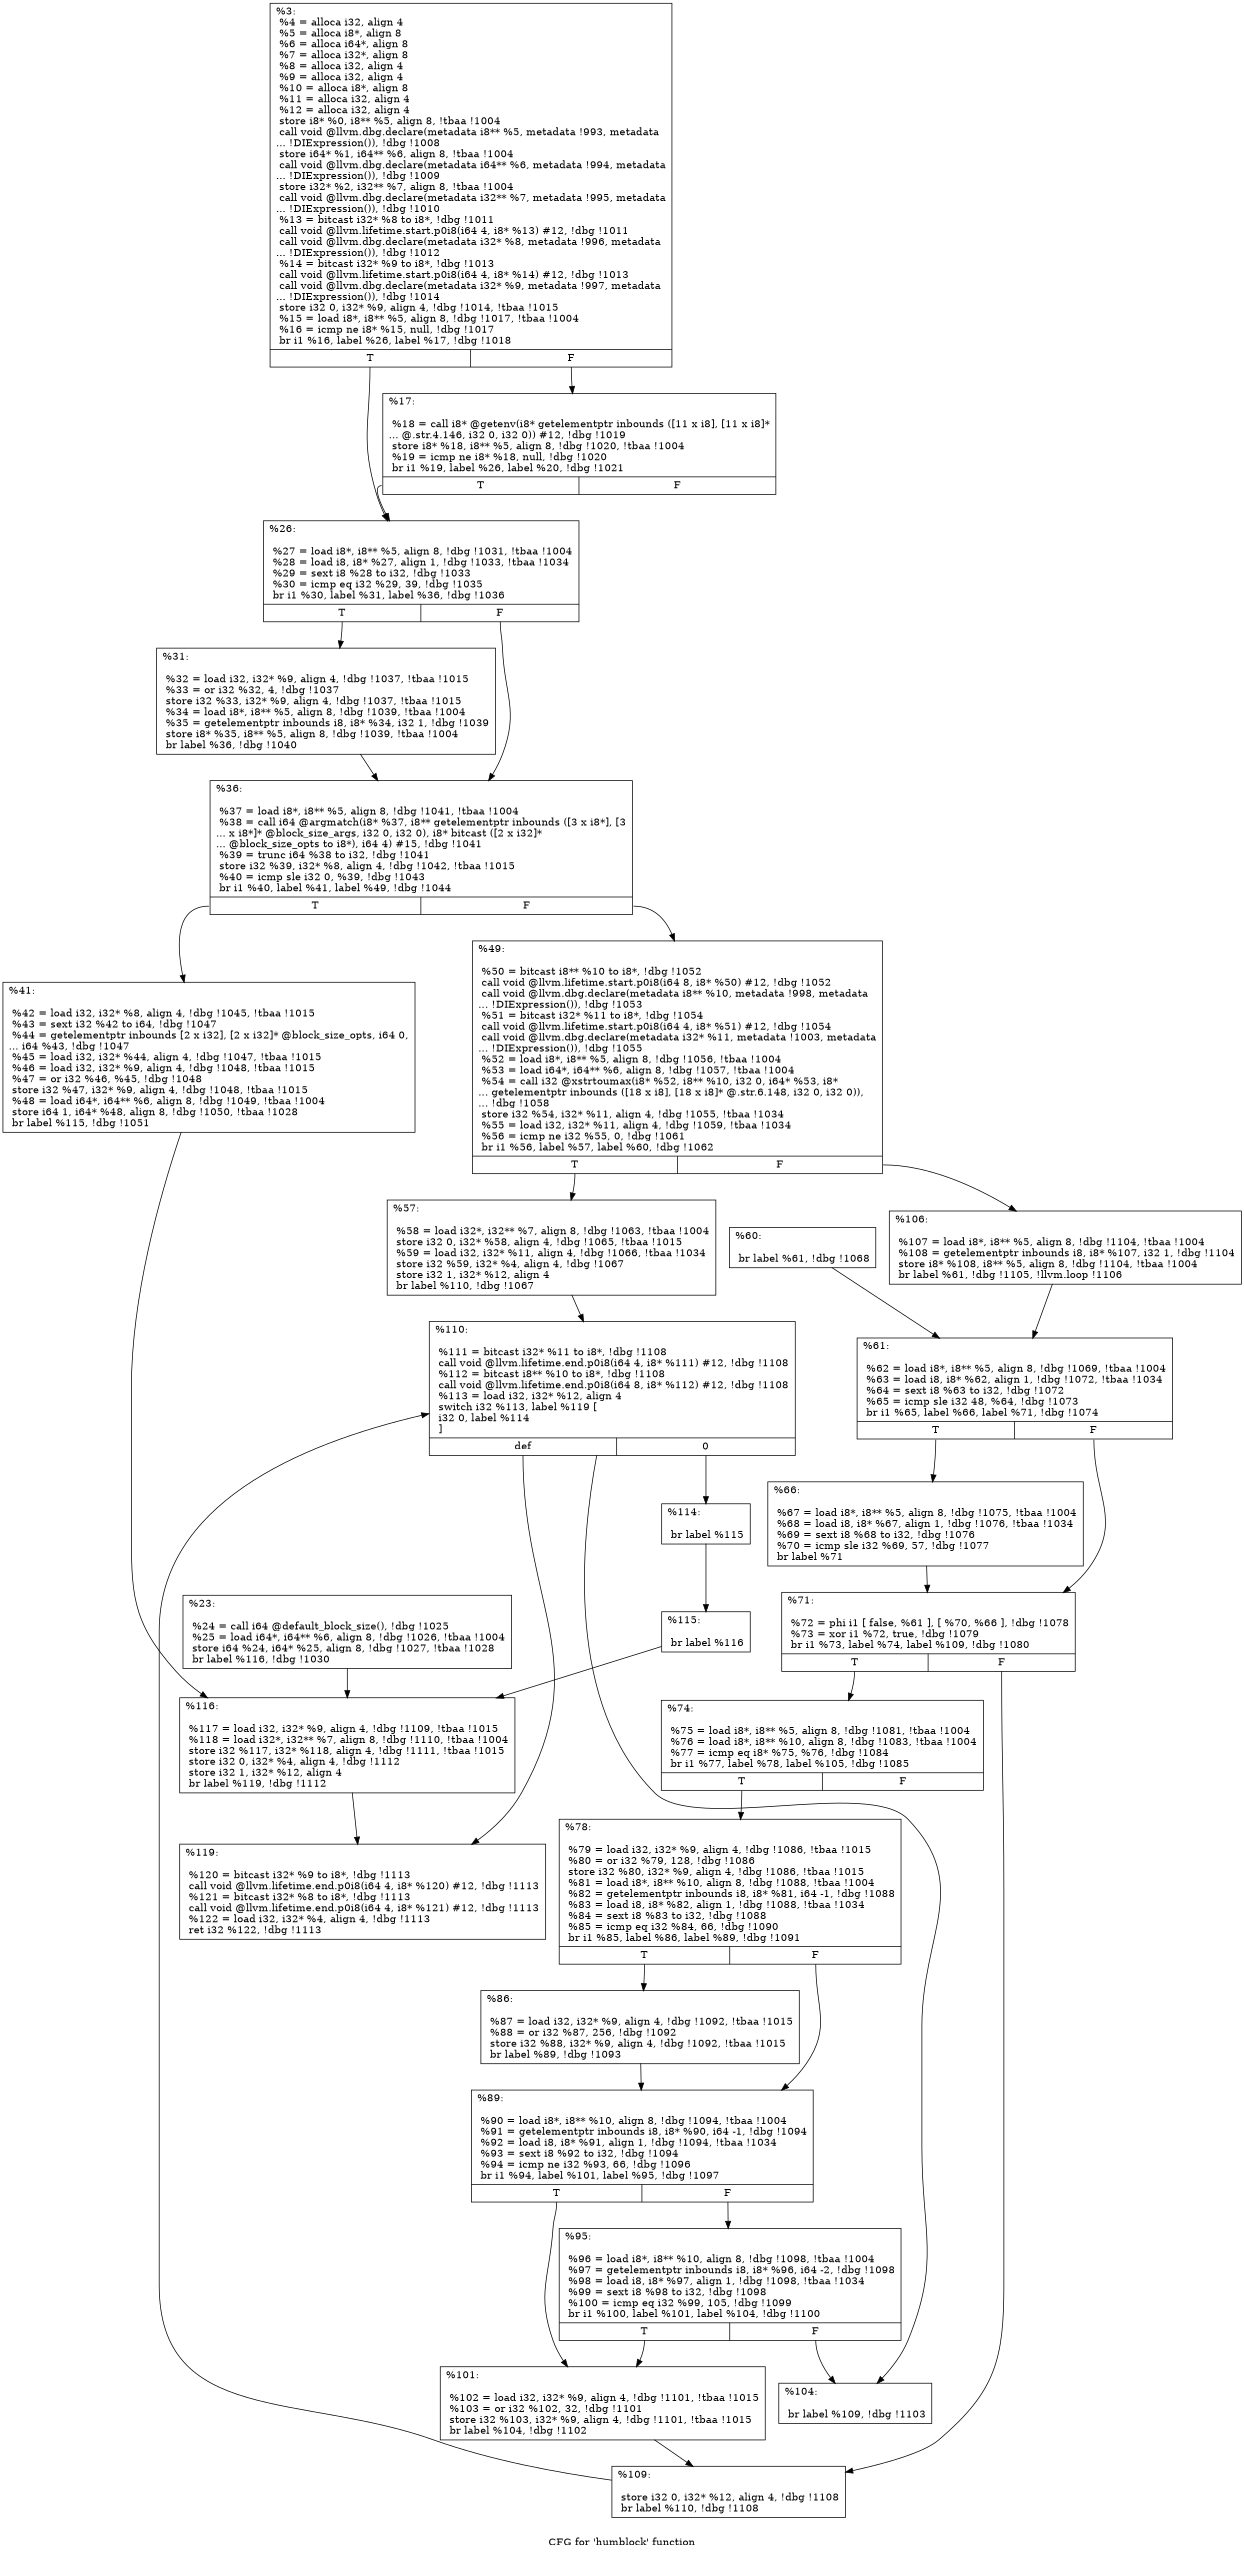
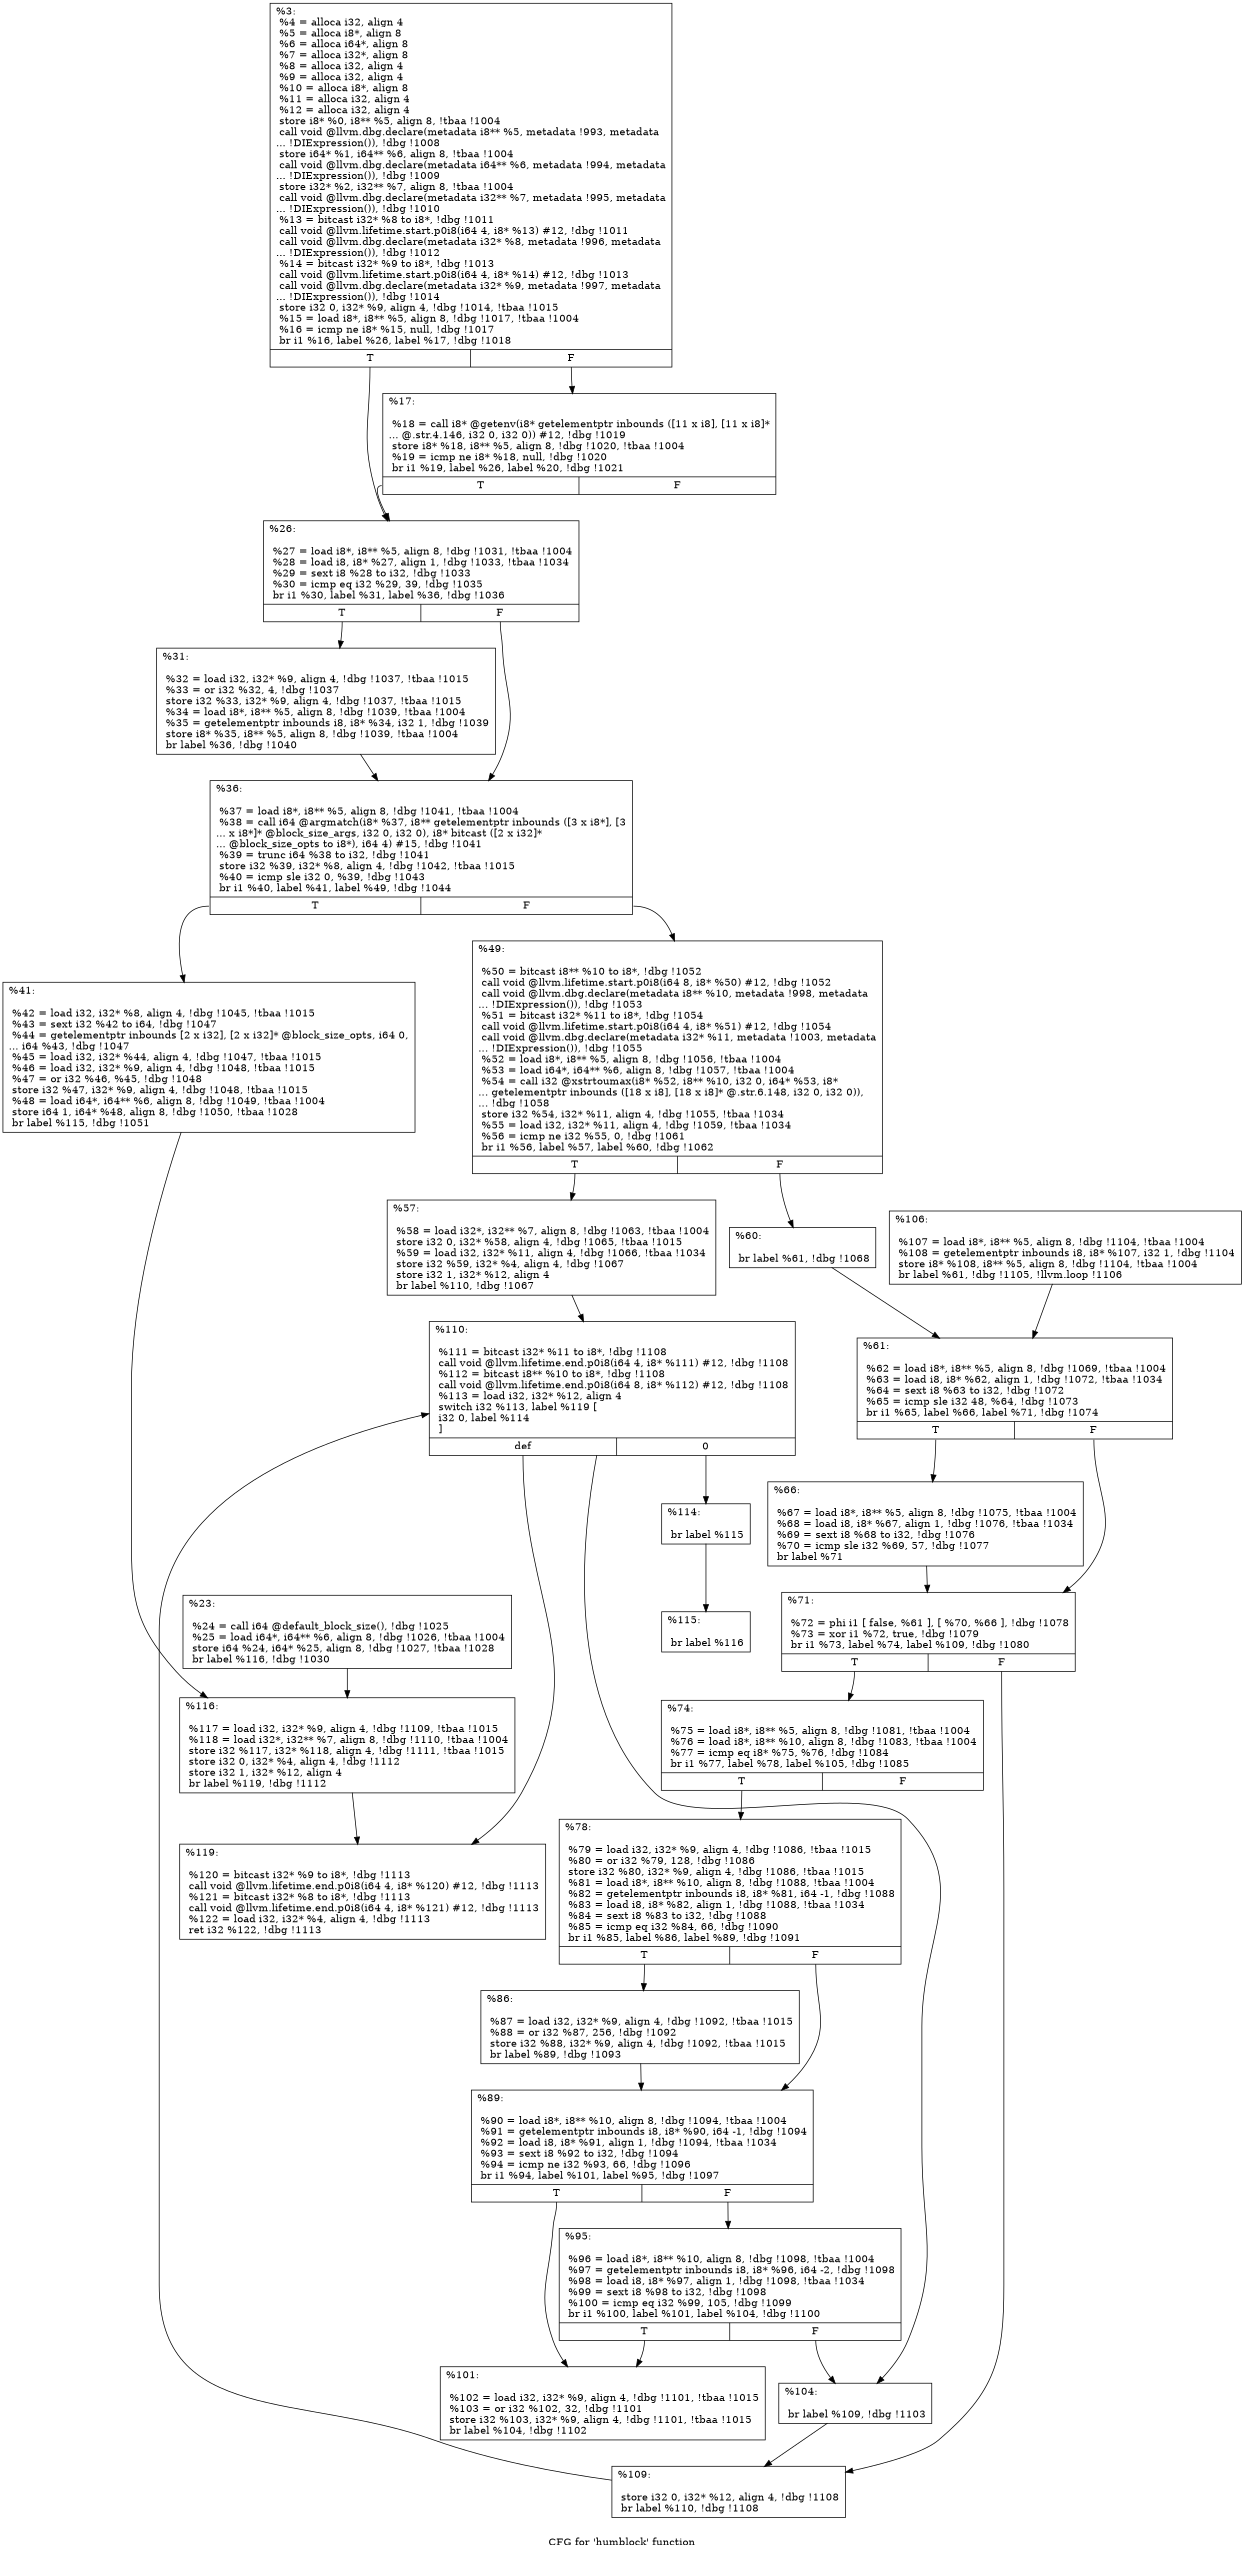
(949, 1178) -> (783, 1198)
(582, 1671) -> none
(671, 2451) -> (799, 2443)
